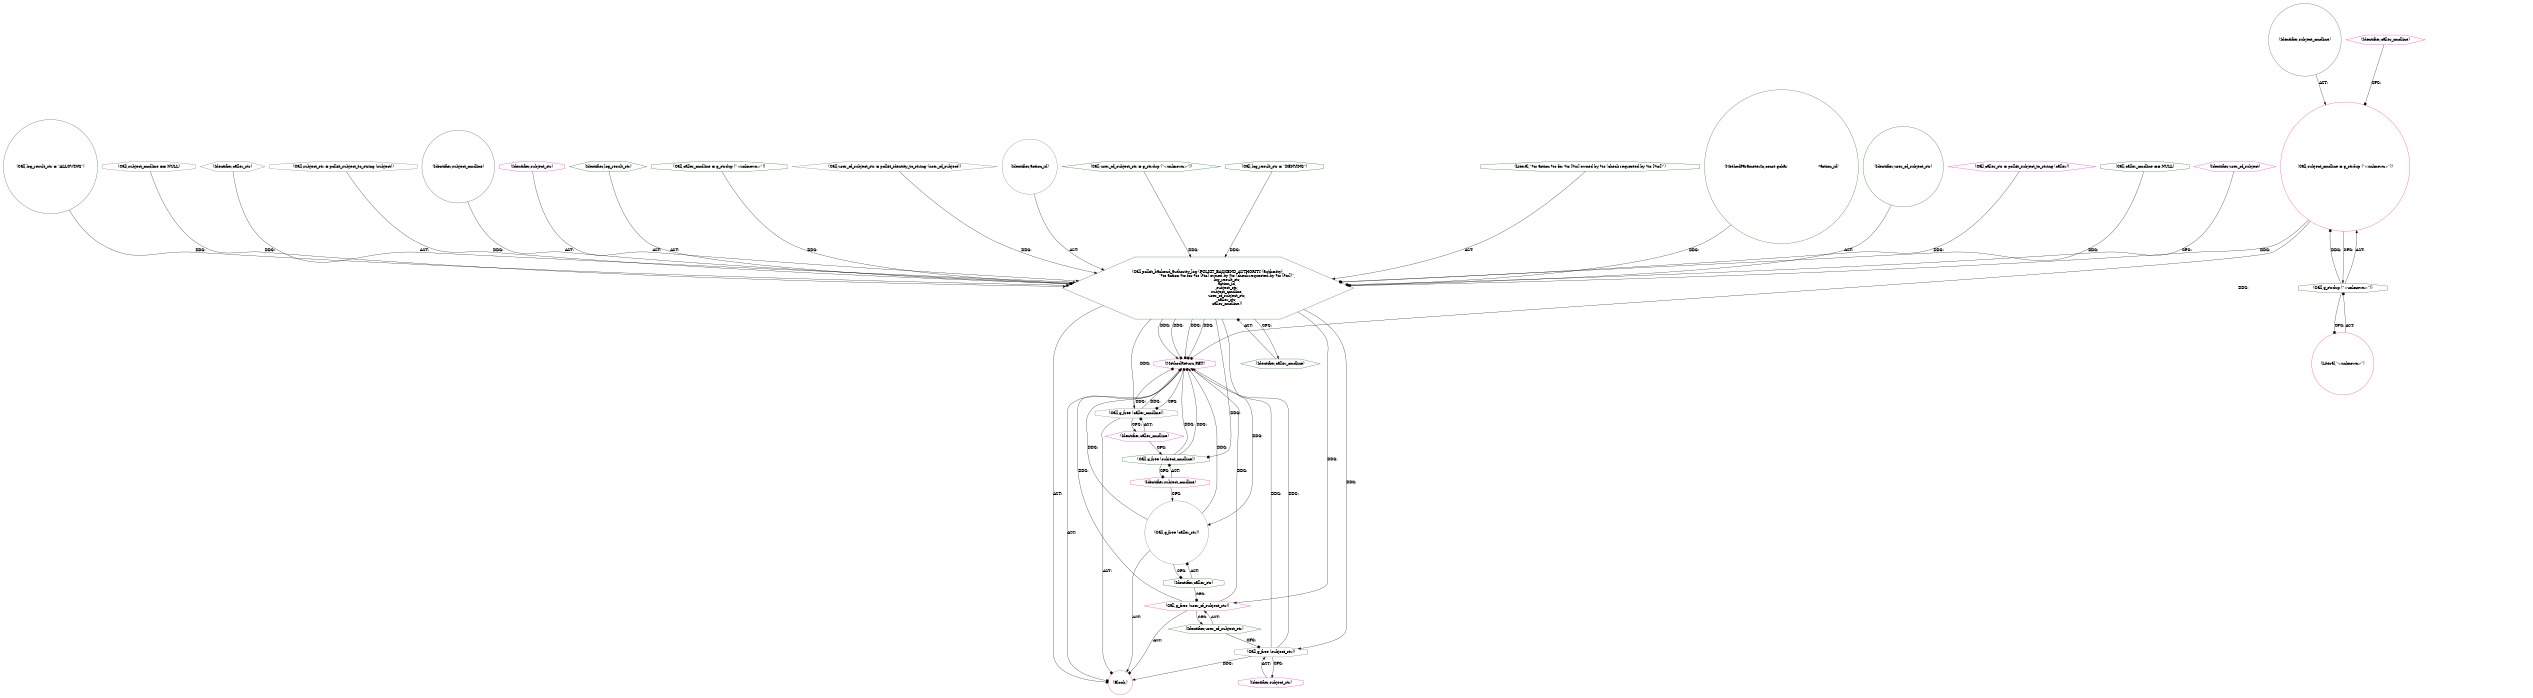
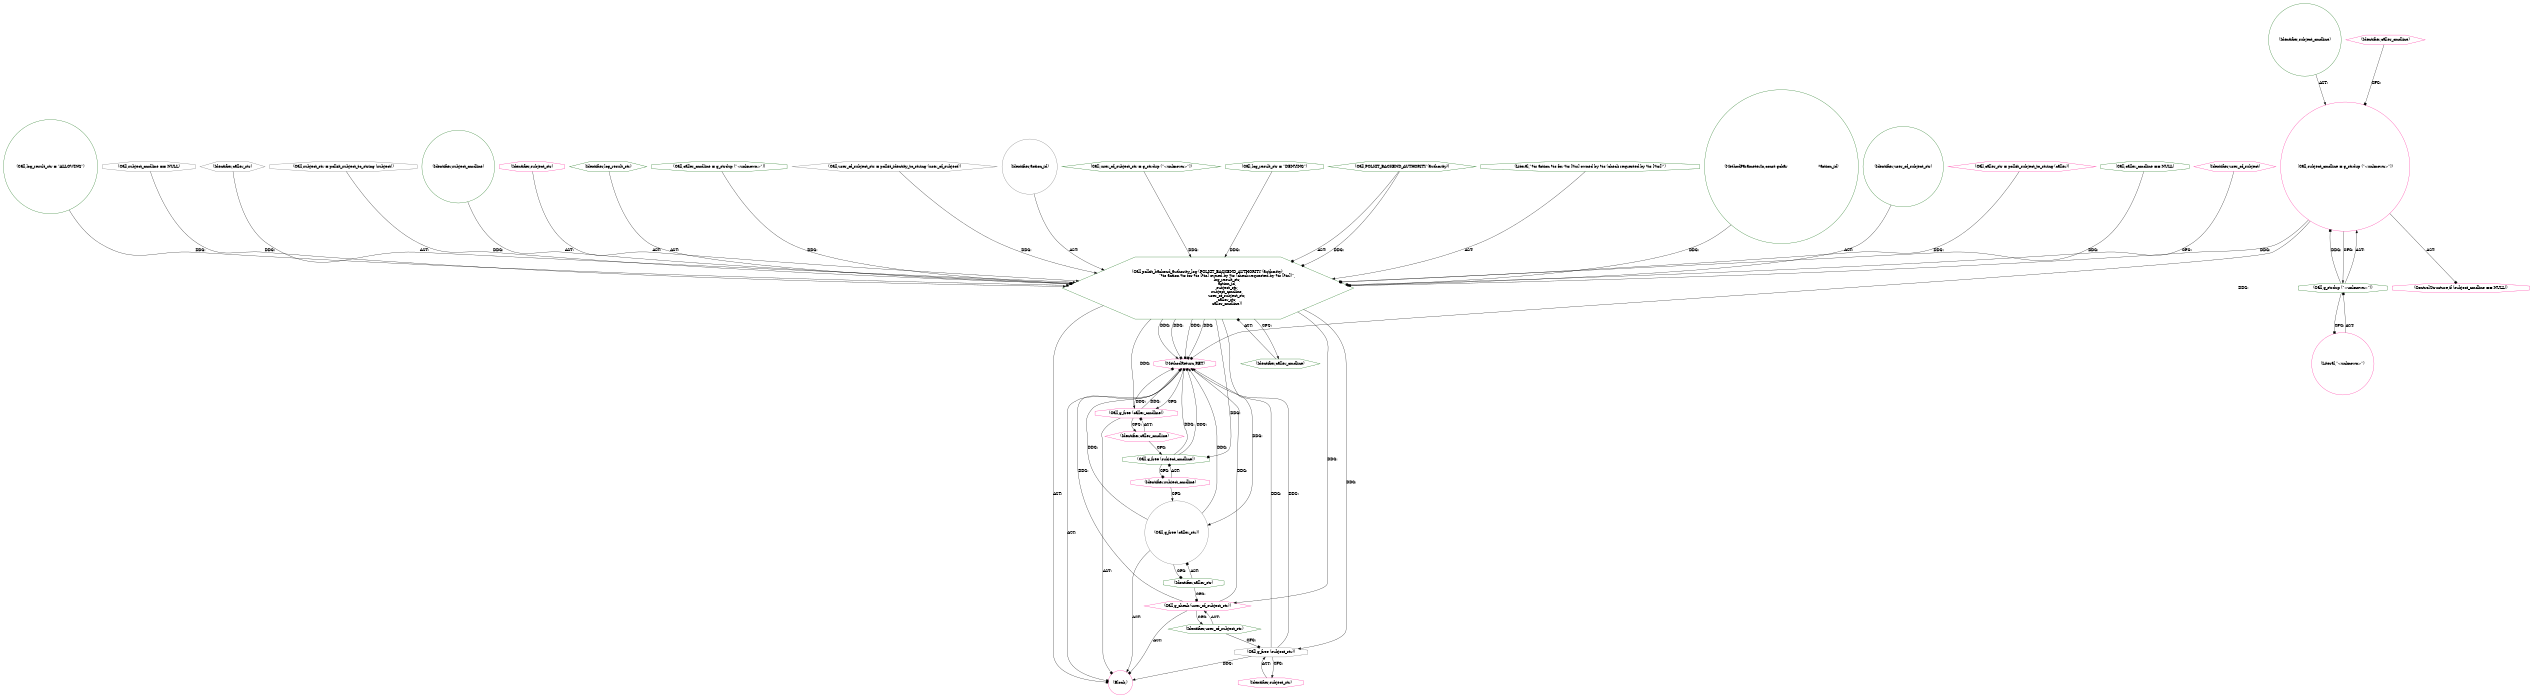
none -> (1402, 167)
none -> (2461, 288)
(1175, 391) -> (1175, 391)
(1136, 413) -> (1136, 413)
(1198, 606) -> (1198, 606)
